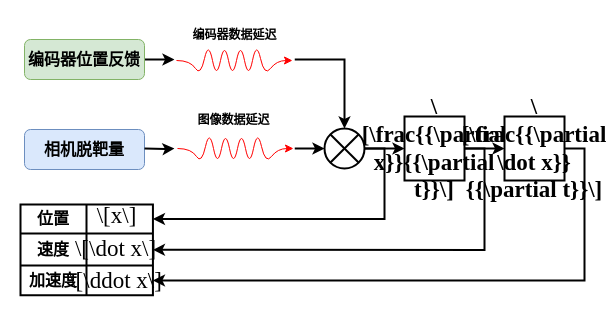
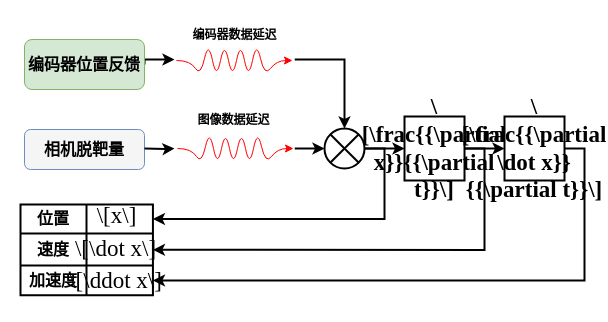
(85, 60) -> (85, 65)
(85, 150) -> (85, 150)
